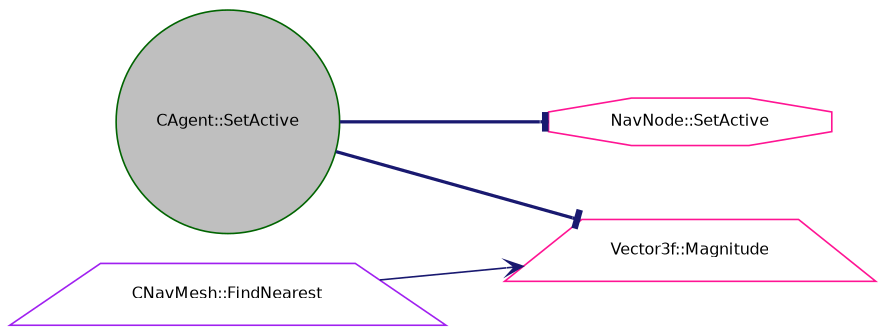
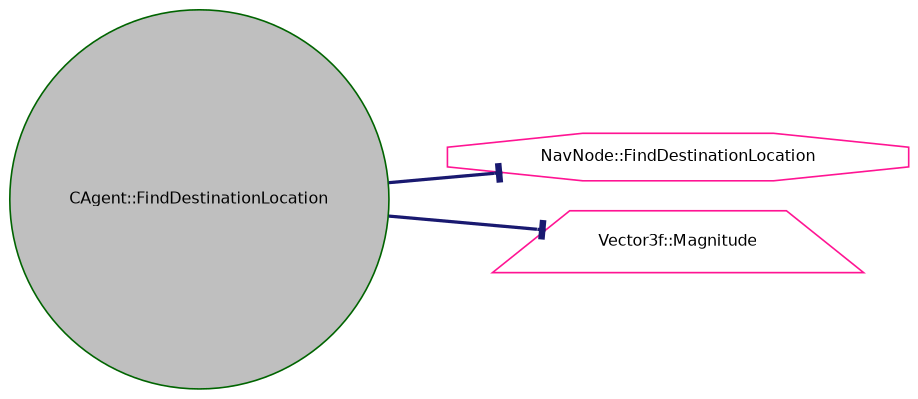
(228, 122) -> (199, 199)
(690, 122) -> (678, 157)
(228, 294) -> none
